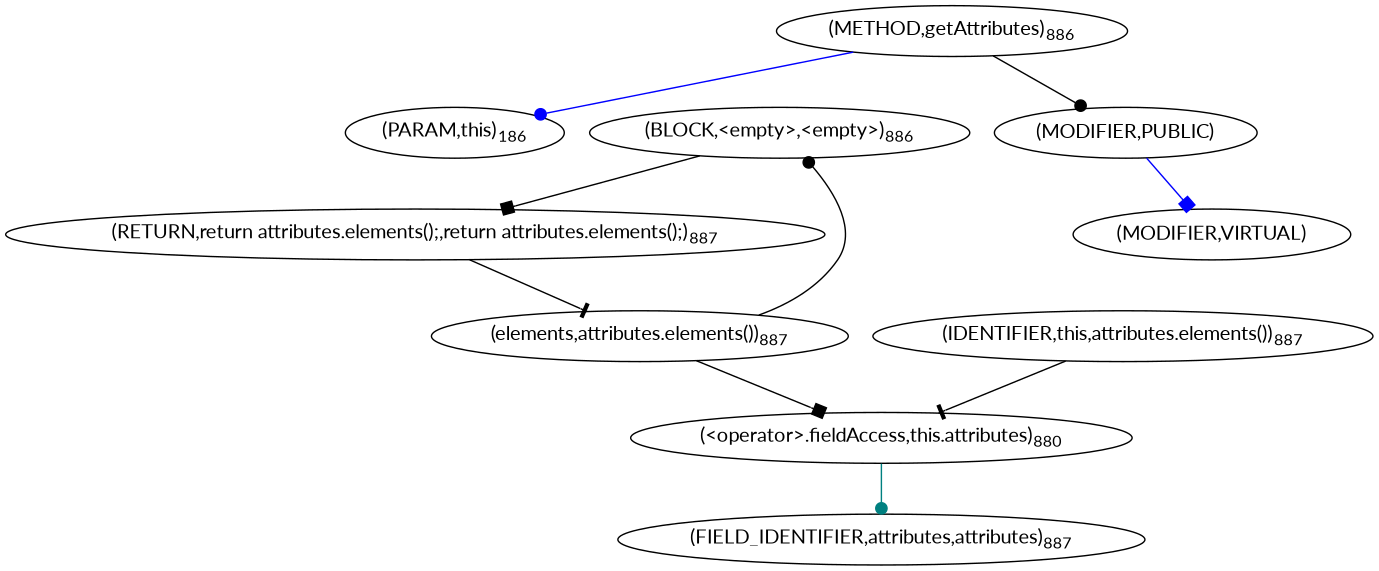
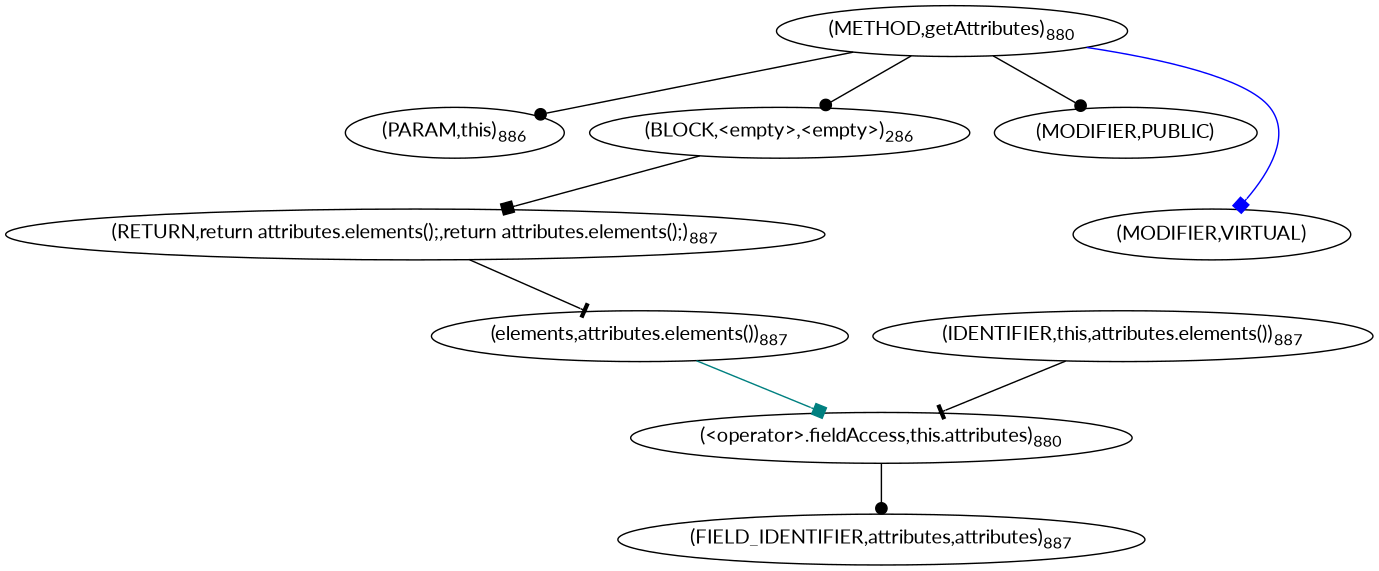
(1061, 29) -> (1061, 29)
(700, 83) -> (700, 83)
(513, 131) -> (513, 131)
(900, 131) -> (900, 131)
(1164, 178) -> (1231, 82)
(839, 257) -> (871, 79)
(754, 384) -> (754, 384)
(881, 483) -> (881, 483)
